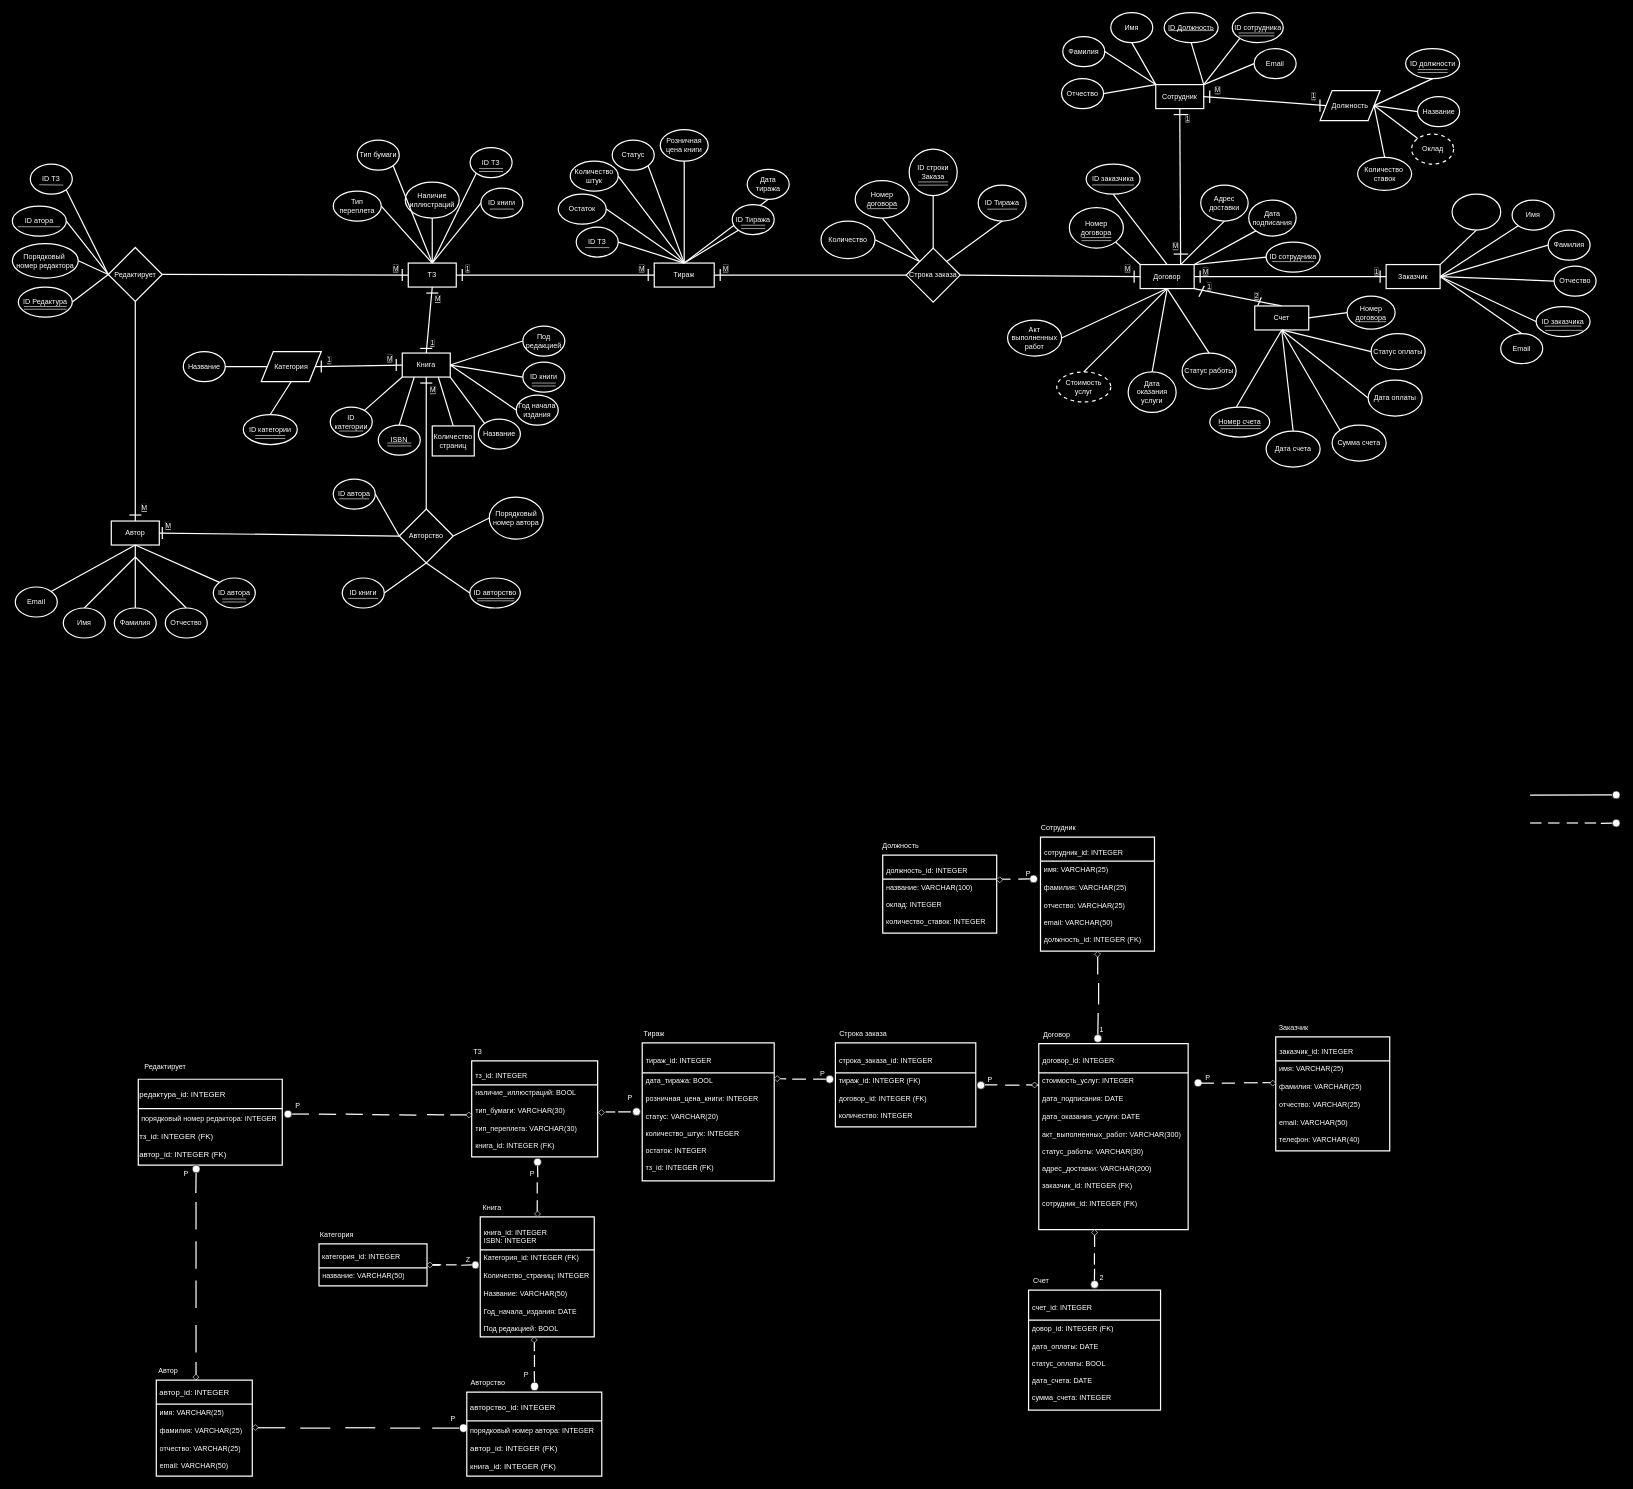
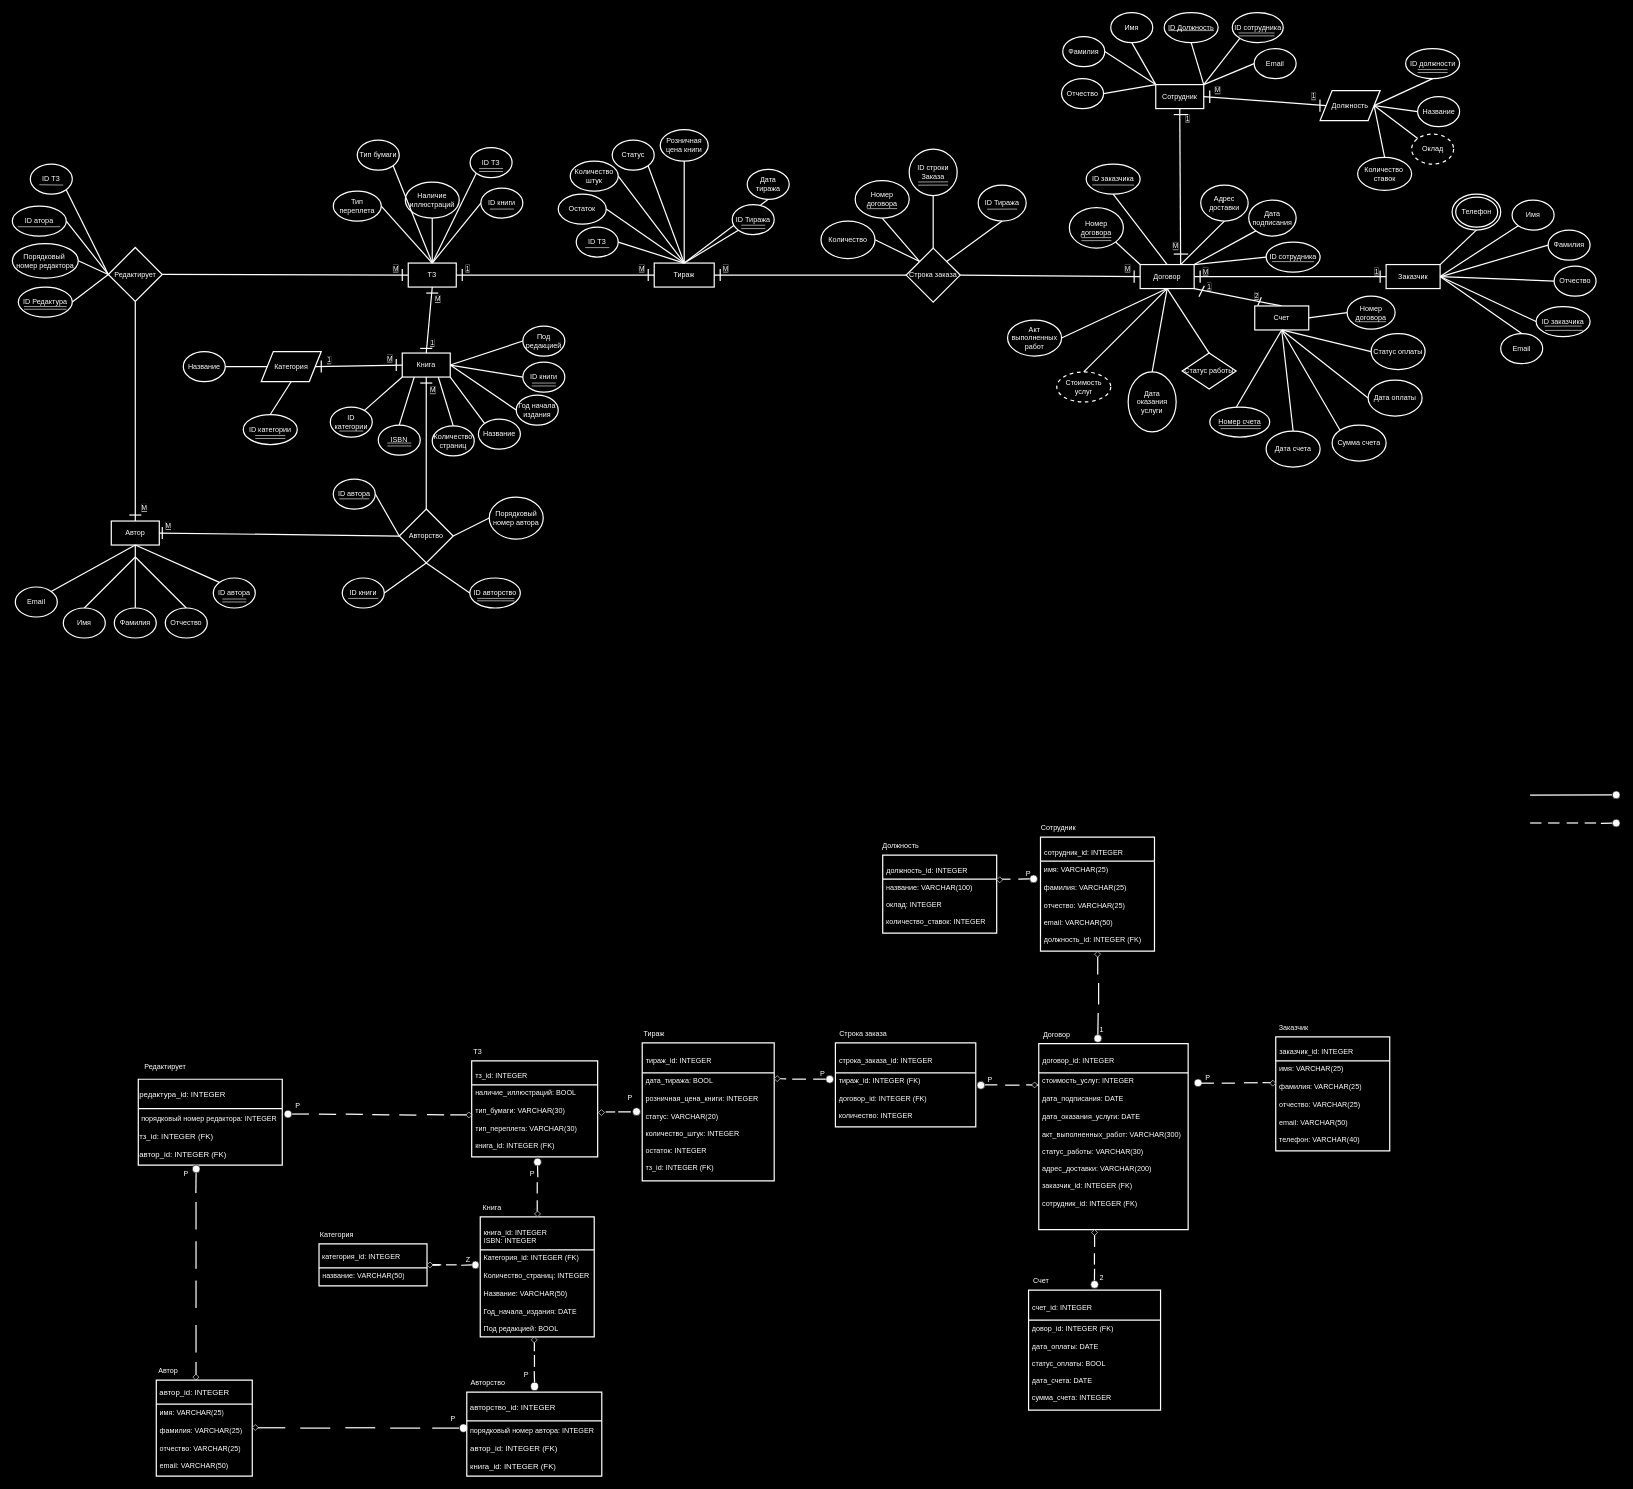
none -> (1477, 212)
(1209, 371) -> (1209, 371)
(1152, 392) -> (1152, 402)
(453, 441) -> (453, 441)
